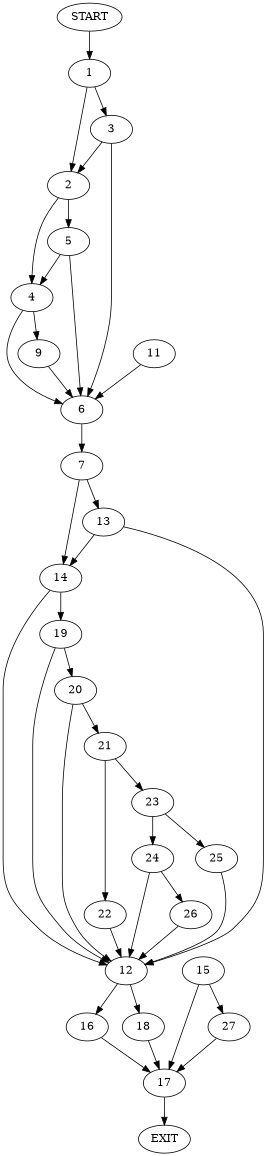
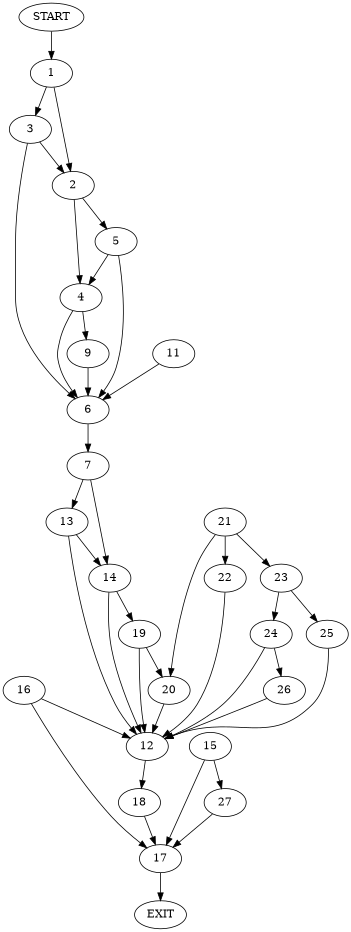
(88, 715) -> (185, 599)
(109, 996) -> (82, 717)
